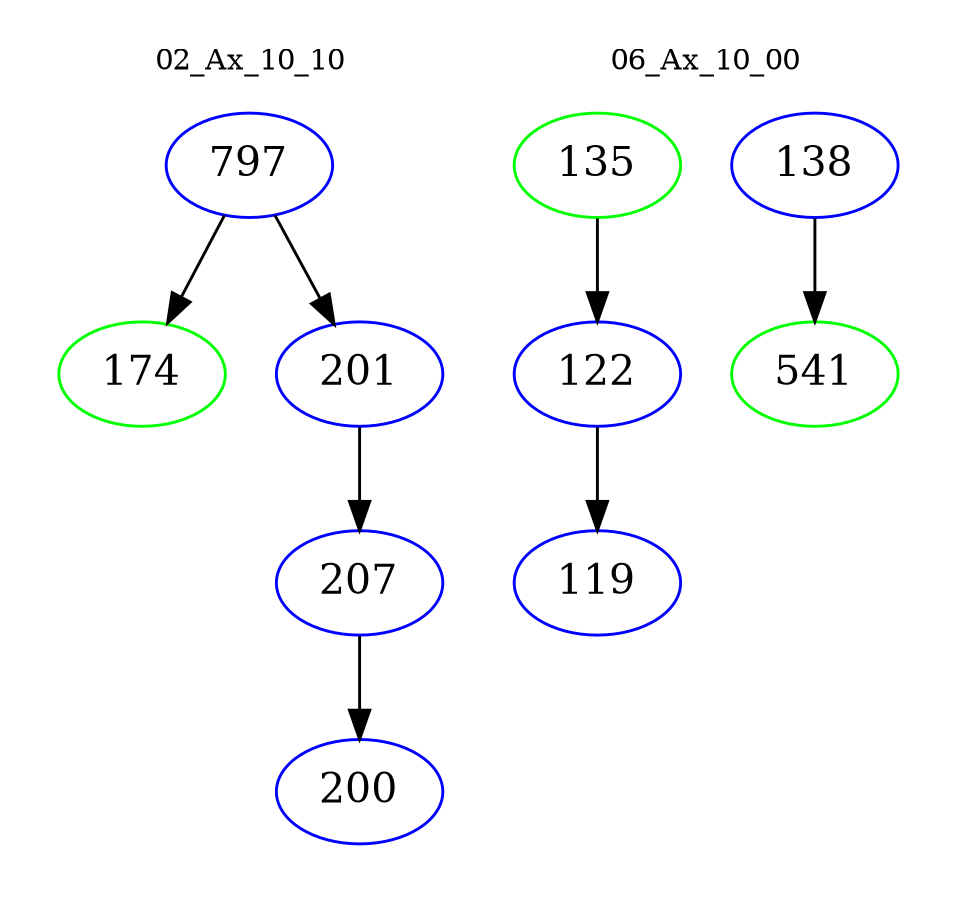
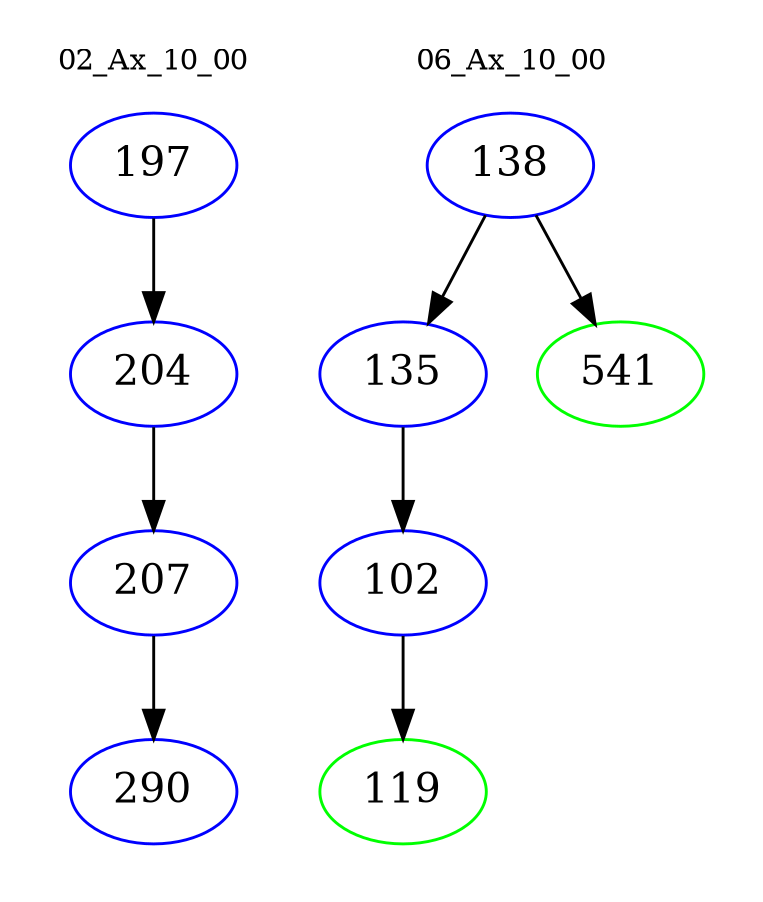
(251, 62) -> (154, 62)
(249, 165) -> (154, 165)
(597, 165) -> (403, 374)
none -> (464, 256)
(142, 374) -> none
(360, 374) -> (154, 374)
(597, 374) -> (403, 583)
(597, 583) -> (403, 792)
(360, 792) -> (154, 792)
